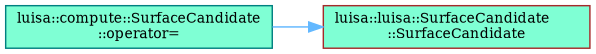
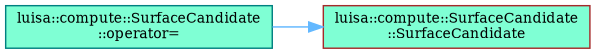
(457, 27) -> (457, 27)
